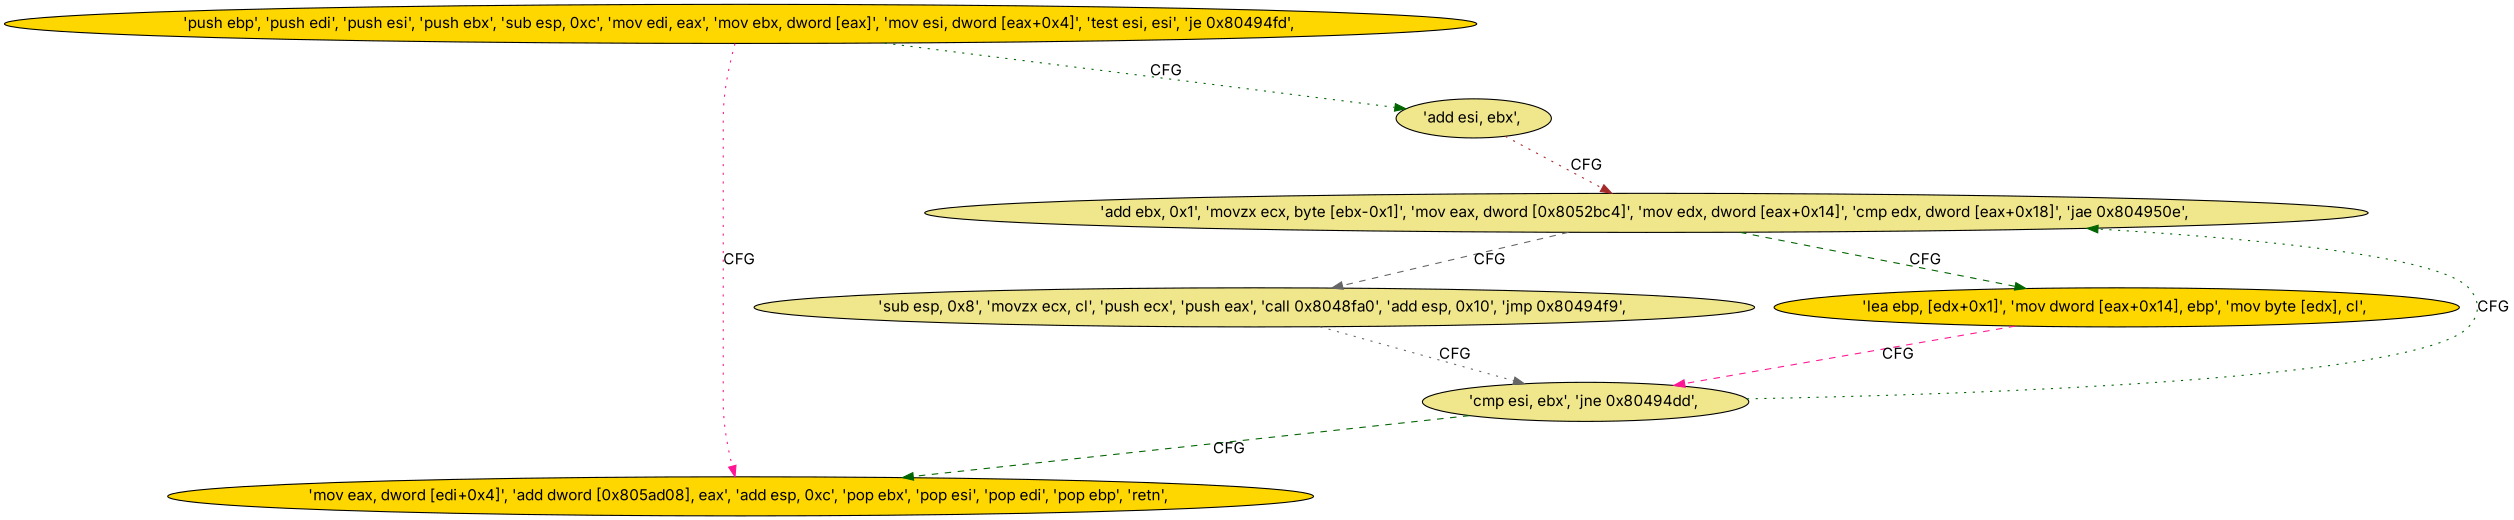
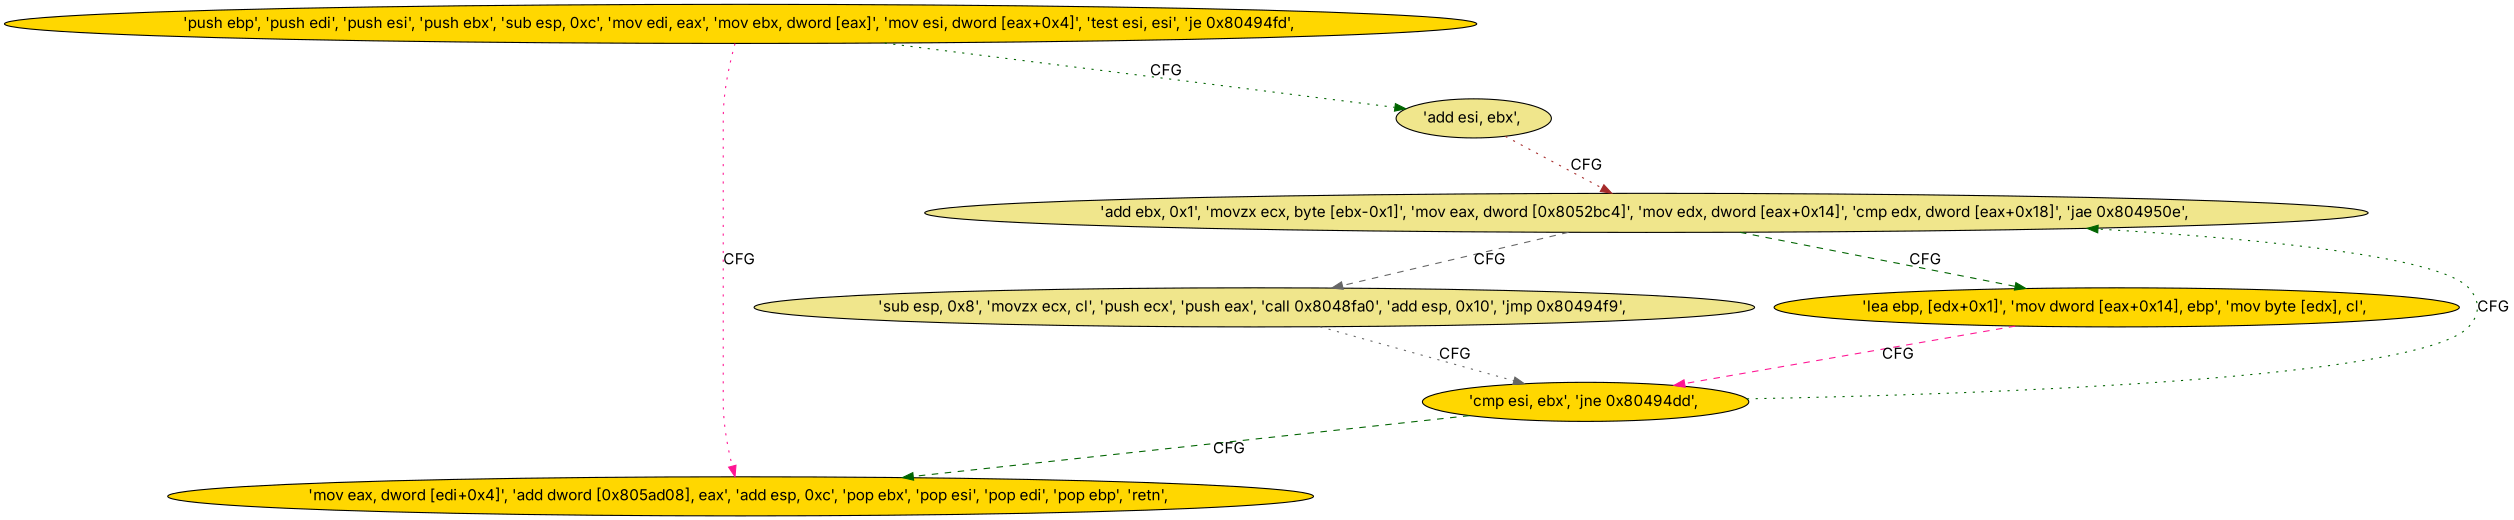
(1586, 402) -> (1586, 402)
